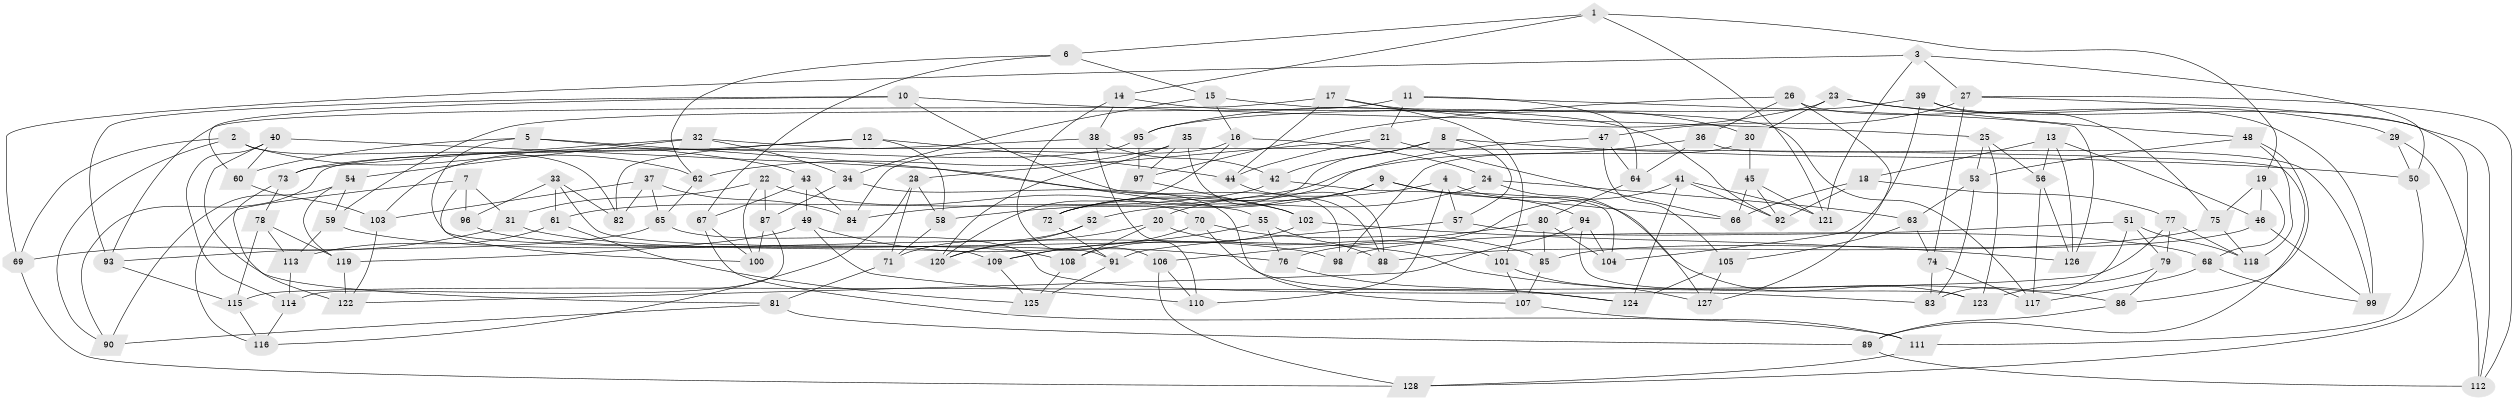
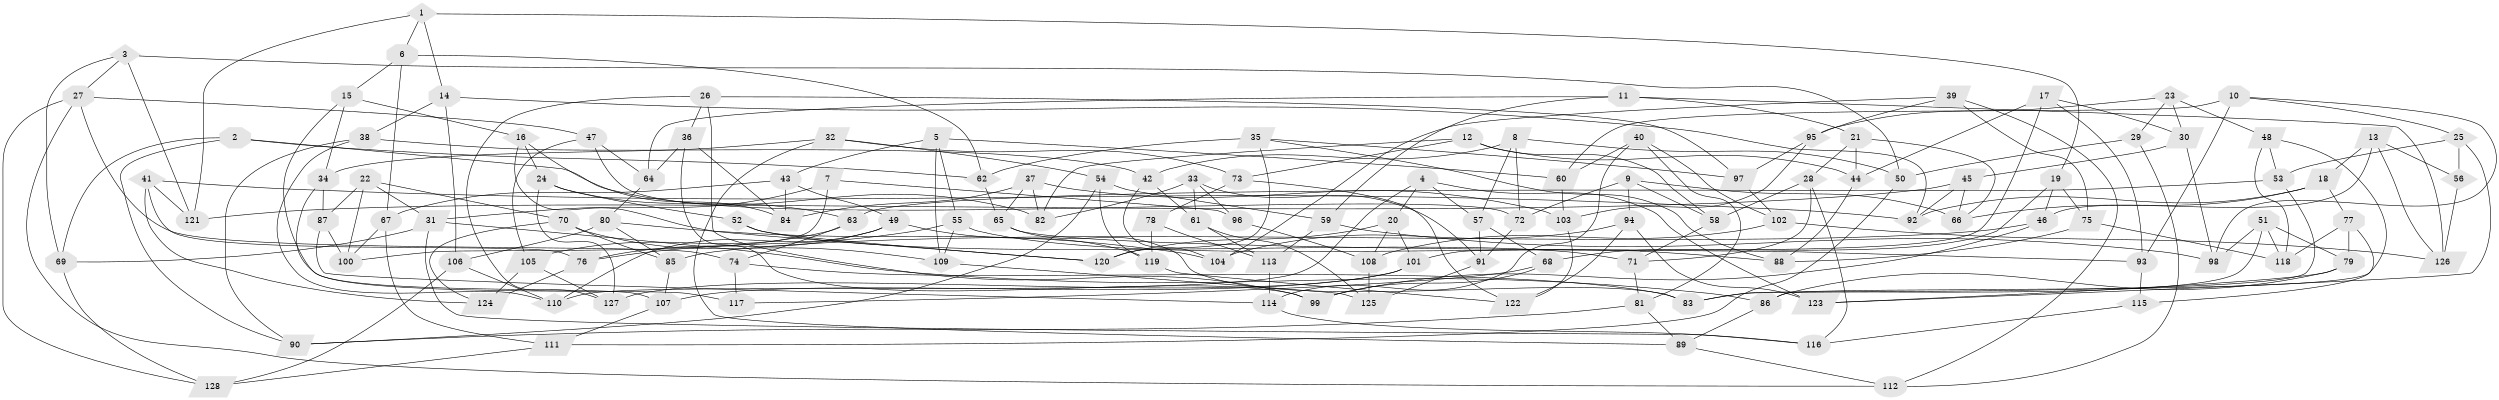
(289, 200) -> (1224, 331)
(2037, 241) -> none
(246, 268) -> none
